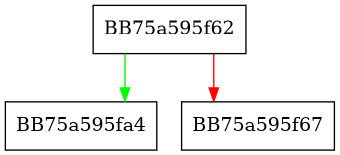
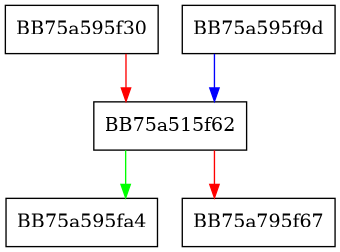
none -> (82, 29)
(170, 29) -> (170, 126)
none -> (259, 29)
(258, 126) -> (259, 222)
